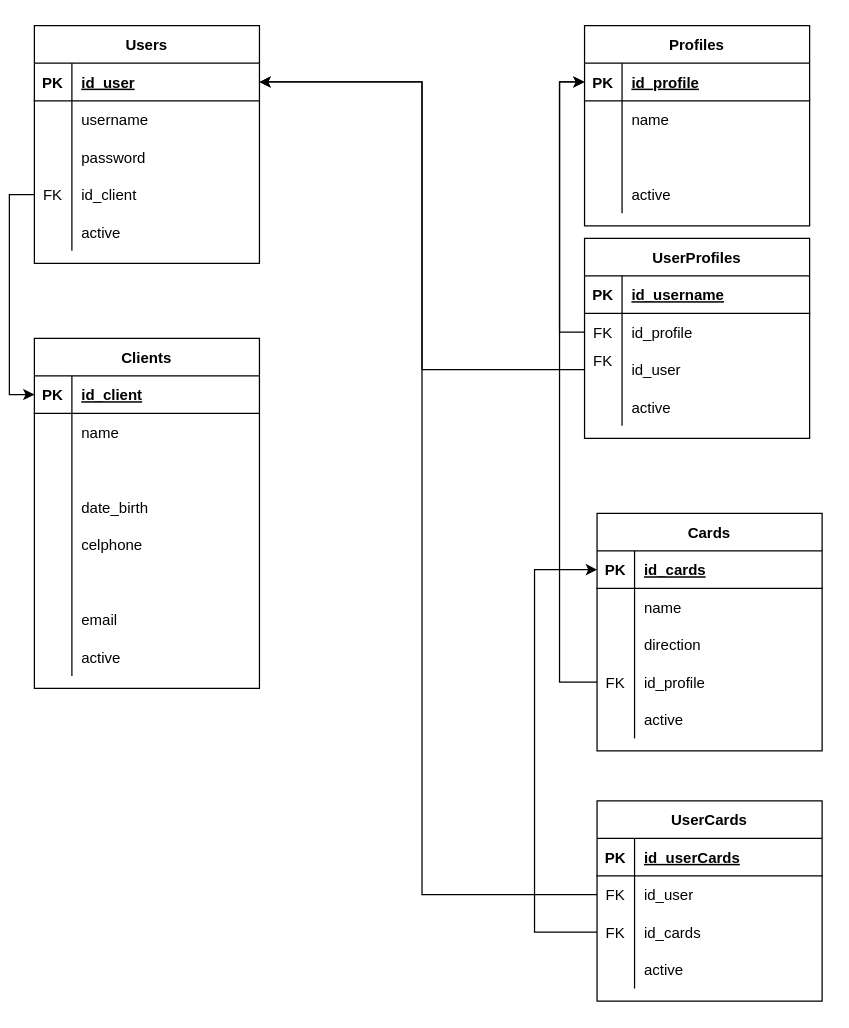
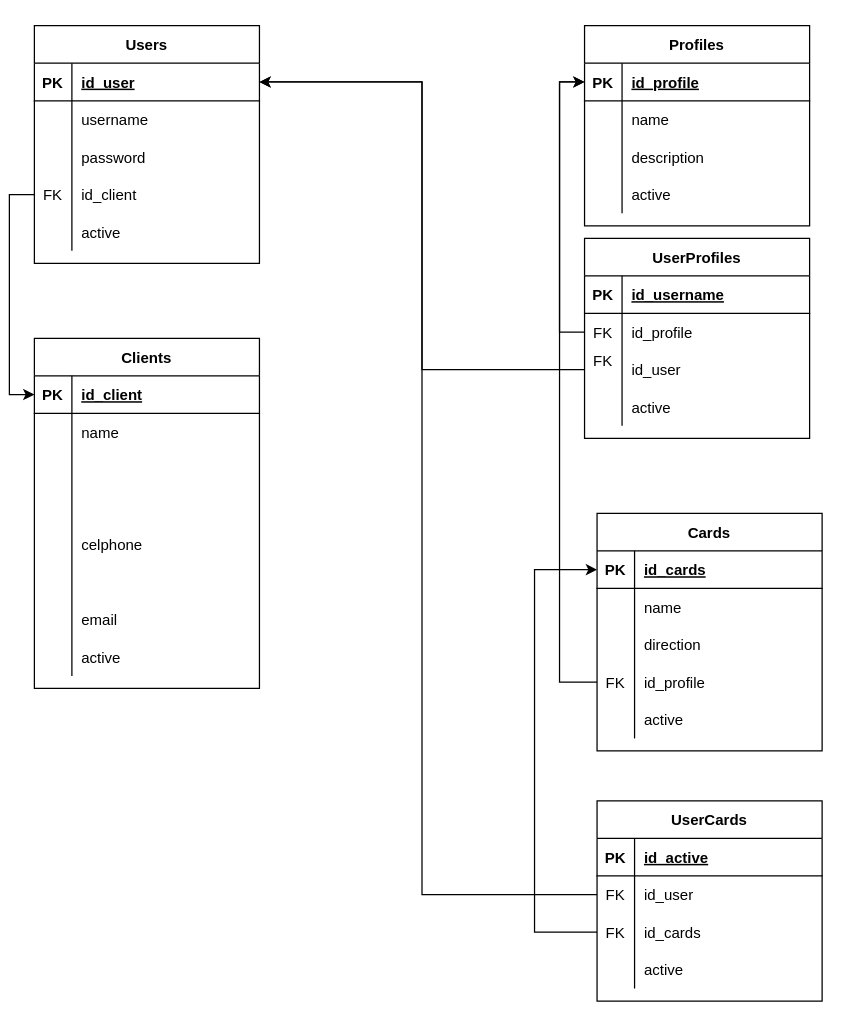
none -> (716, 157)
(166, 507) -> none
(692, 858) -> (678, 858)
